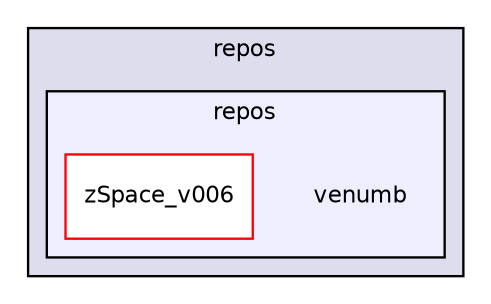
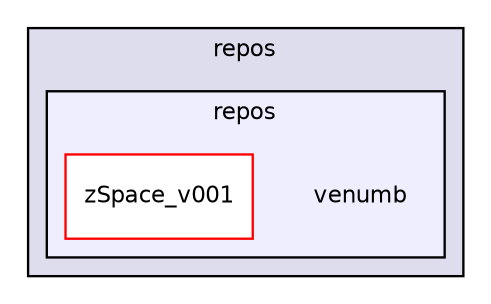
(159, 197) -> (159, 197)
